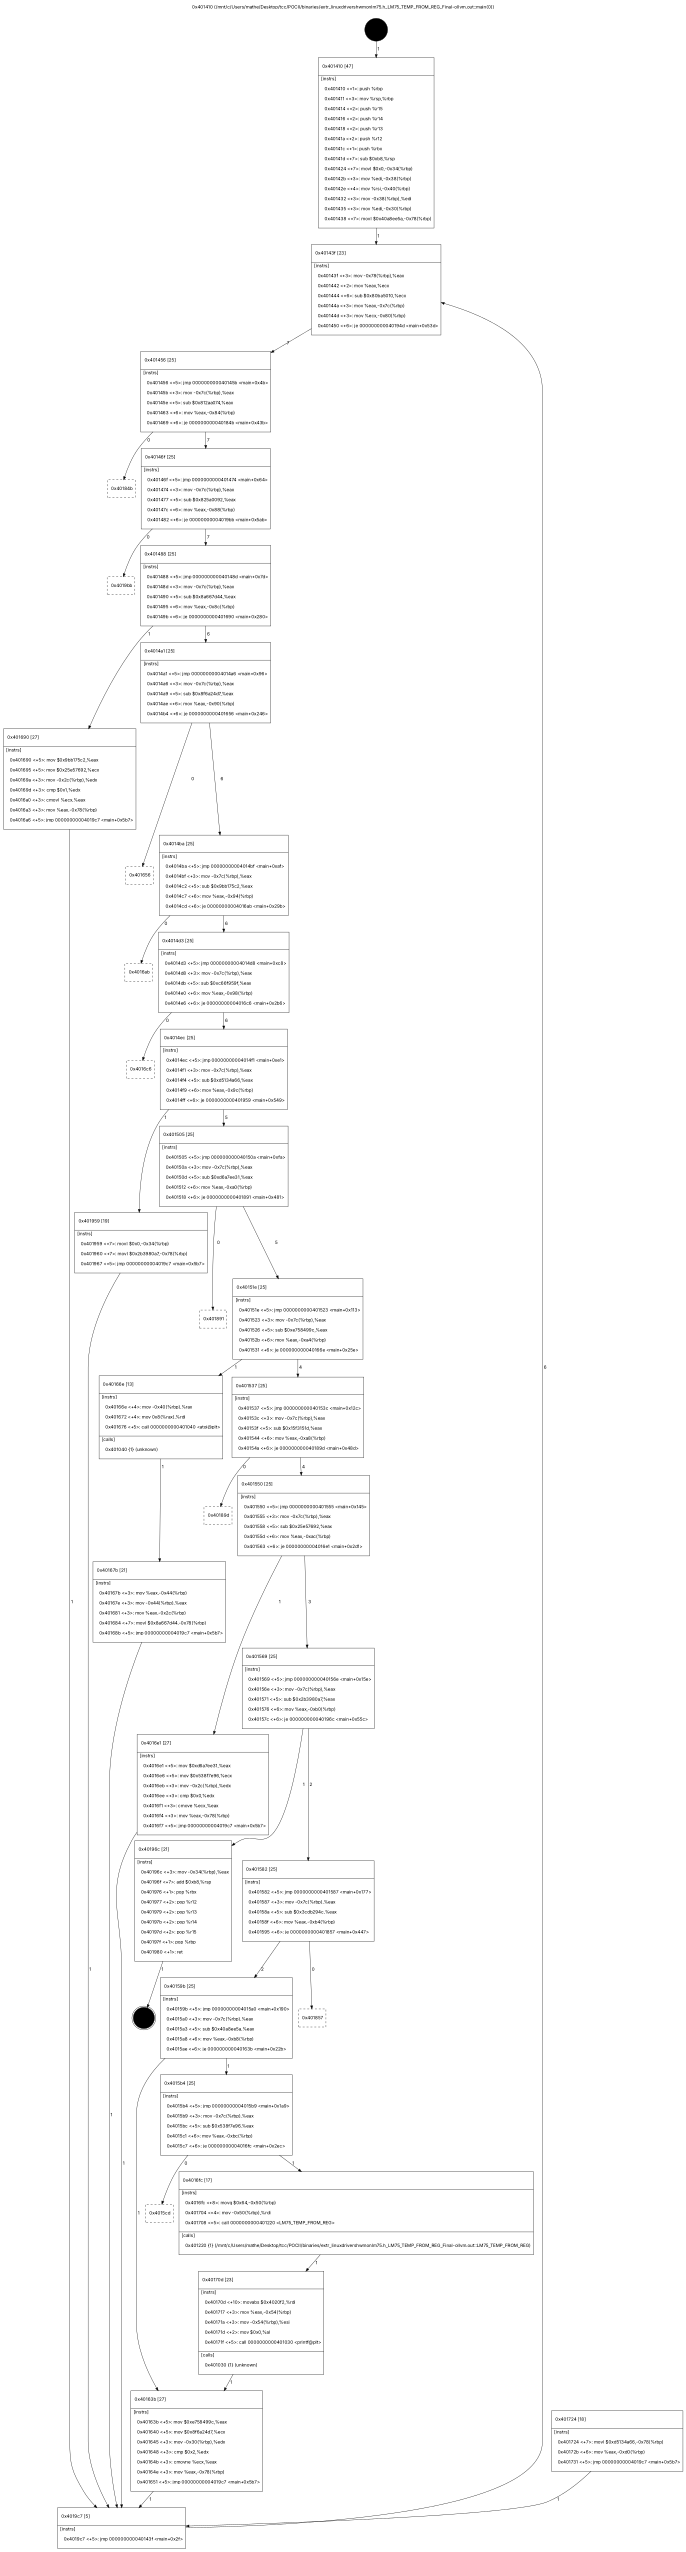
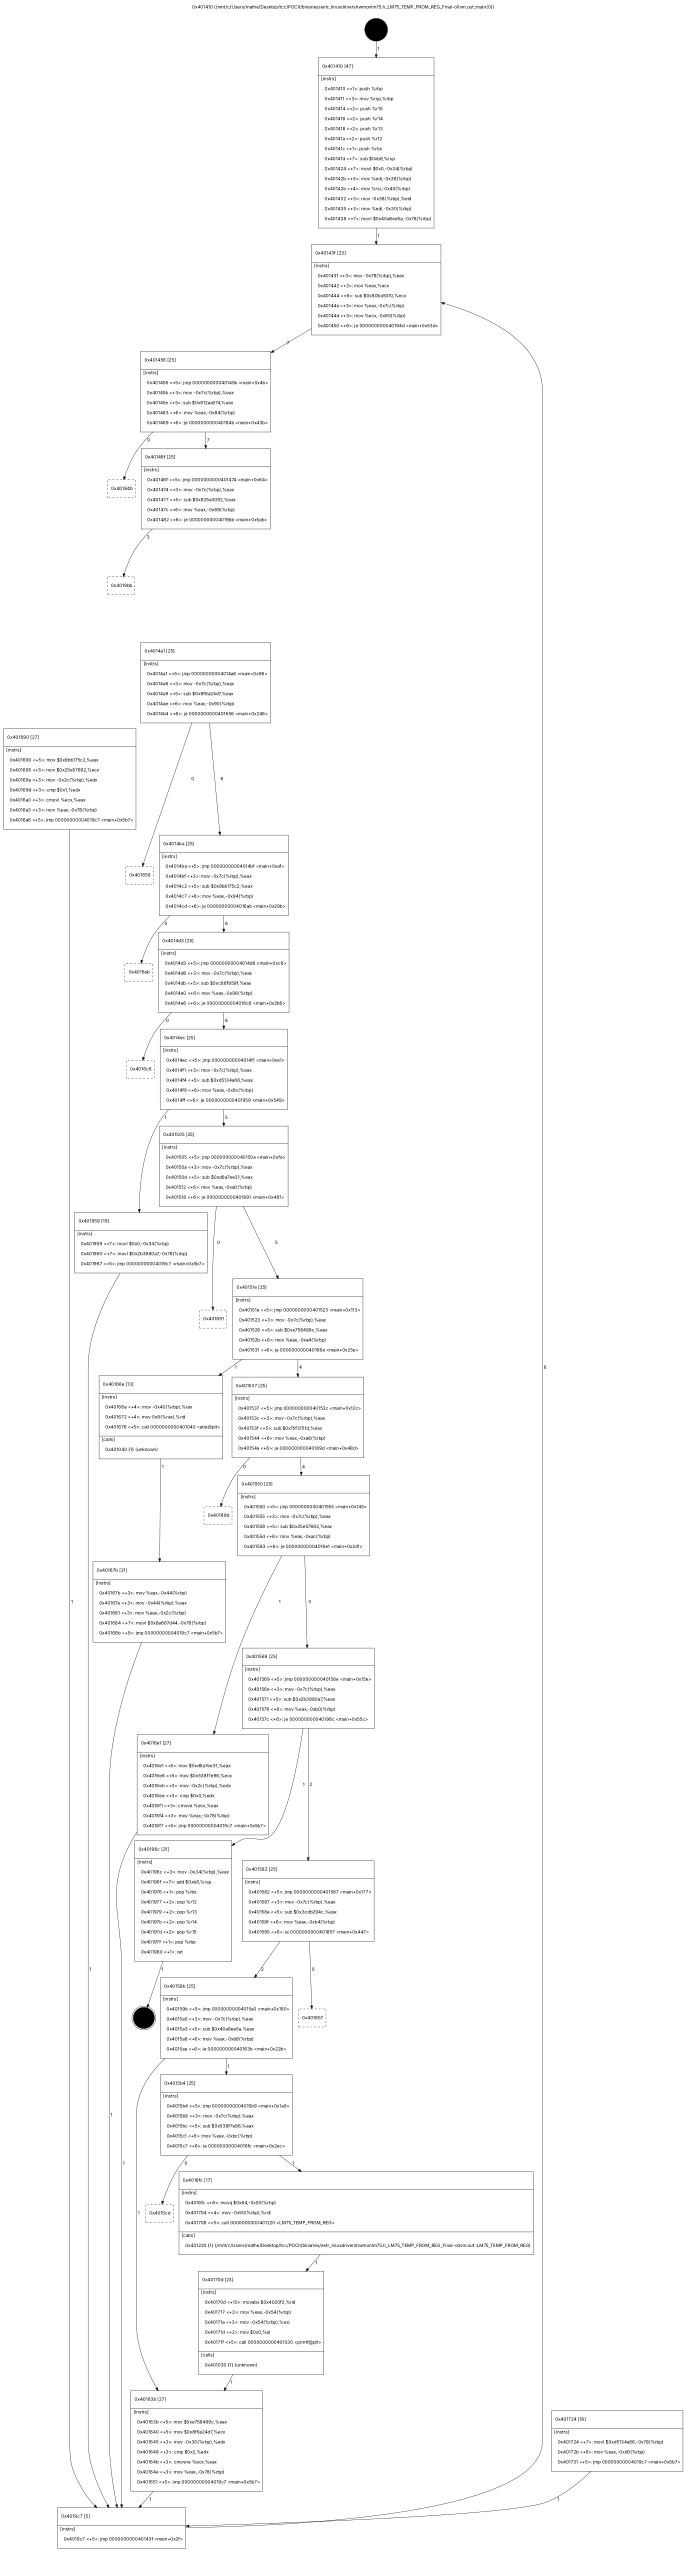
(148, 537) -> (148, 537)
(206, 586) -> none
